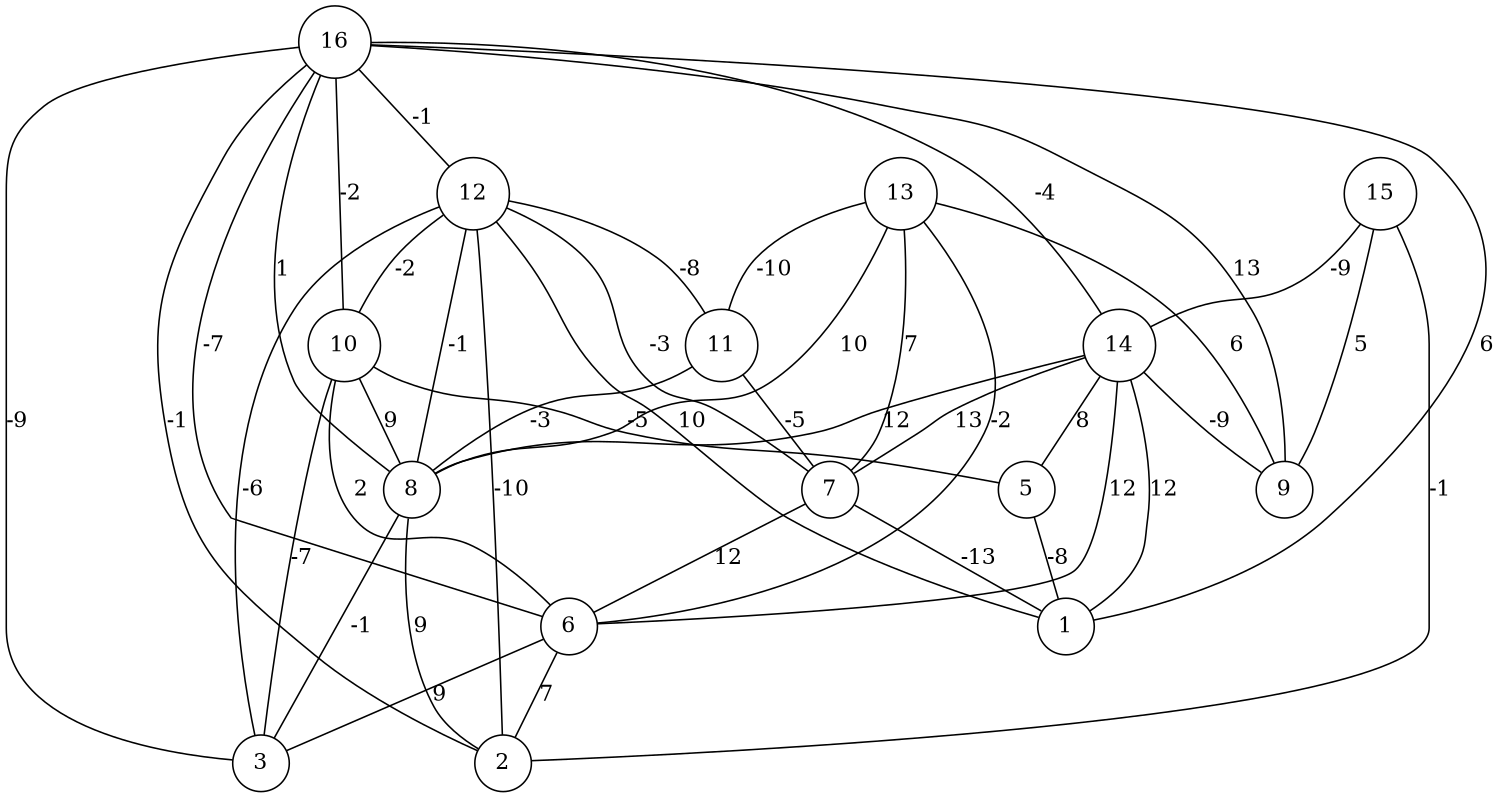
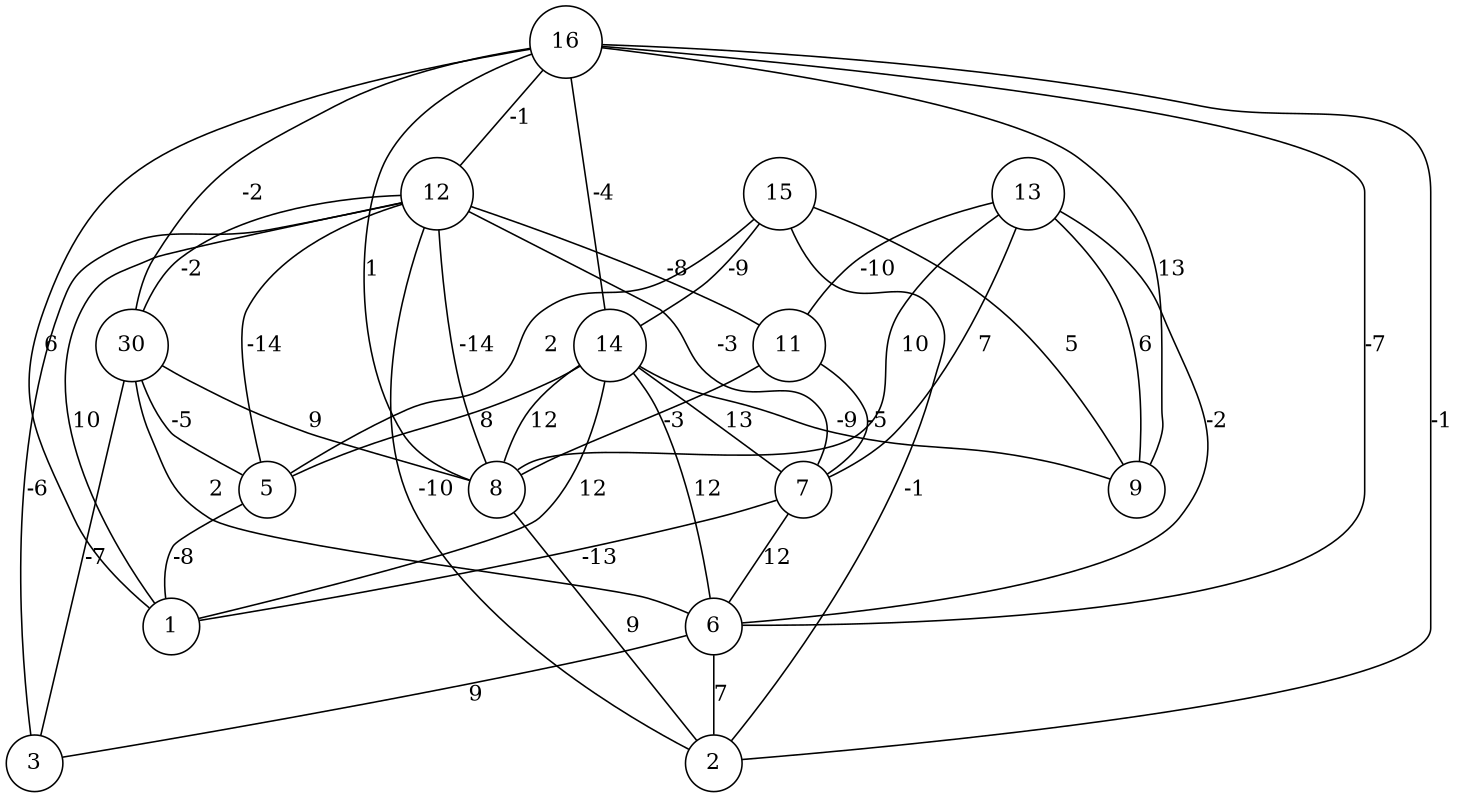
none -> (257, 294)
none -> (521, 341)
(344, 345) -> (132, 345)
(459, 345) -> (477, 345)
(6, 371) -> none
(336, 626) -> none
